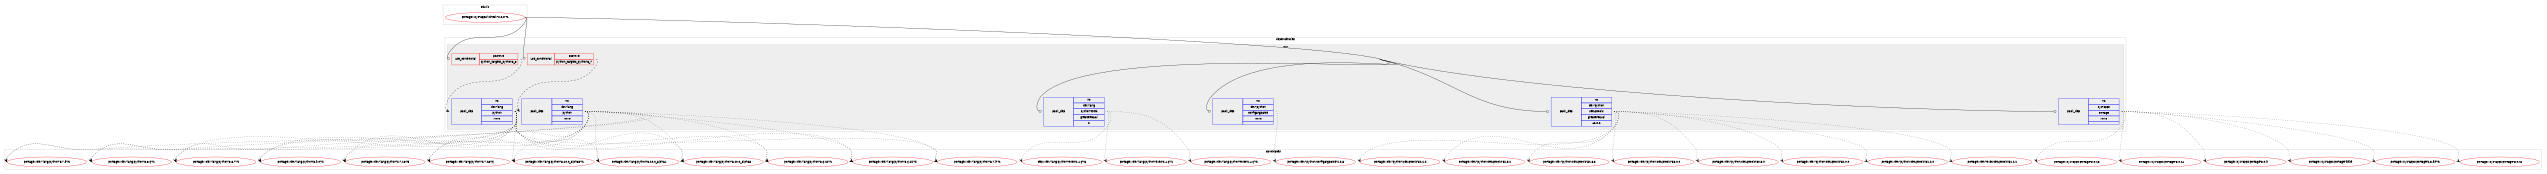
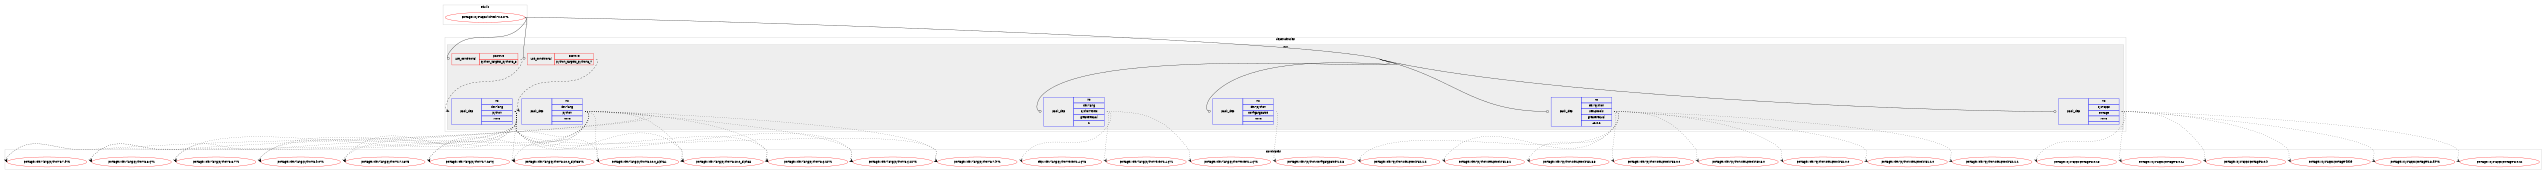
(1992, 162) -> (1992, 162)
